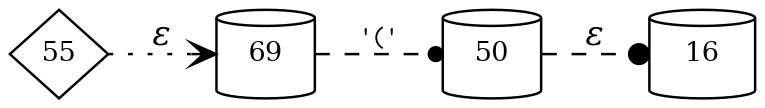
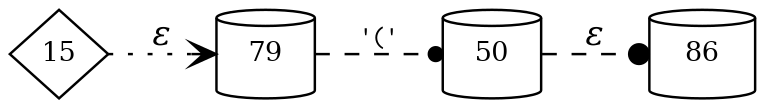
(59, 54) -> (59, 54)
(266, 54) -> (266, 54)
(702, 54) -> (702, 54)
